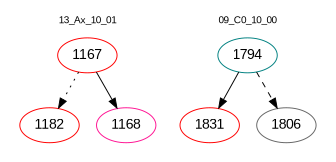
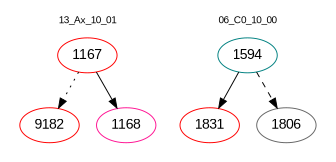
(248, 21) -> (248, 21)
(248, 55) -> (248, 55)
(50, 125) -> (50, 125)
